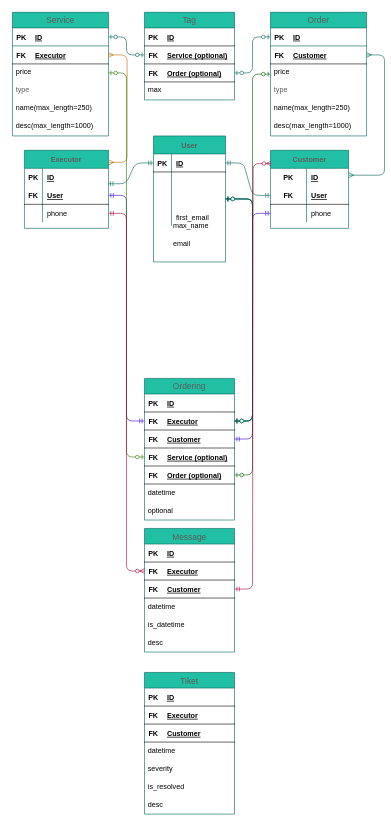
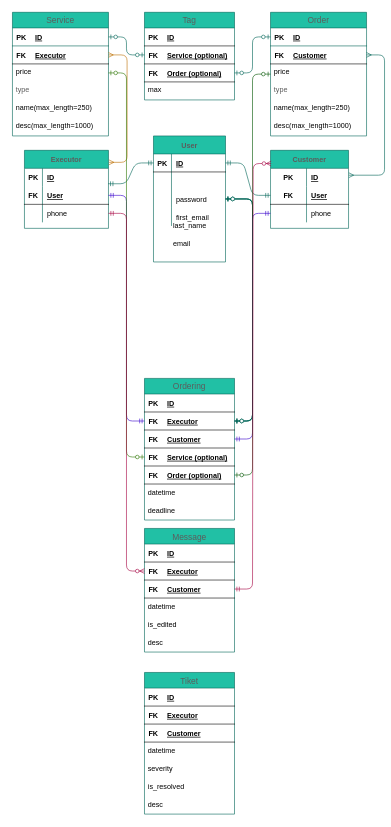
none -> (198, 199)
(189, 226) -> (190, 226)
(162, 510) -> (162, 510)
(168, 624) -> (164, 624)
